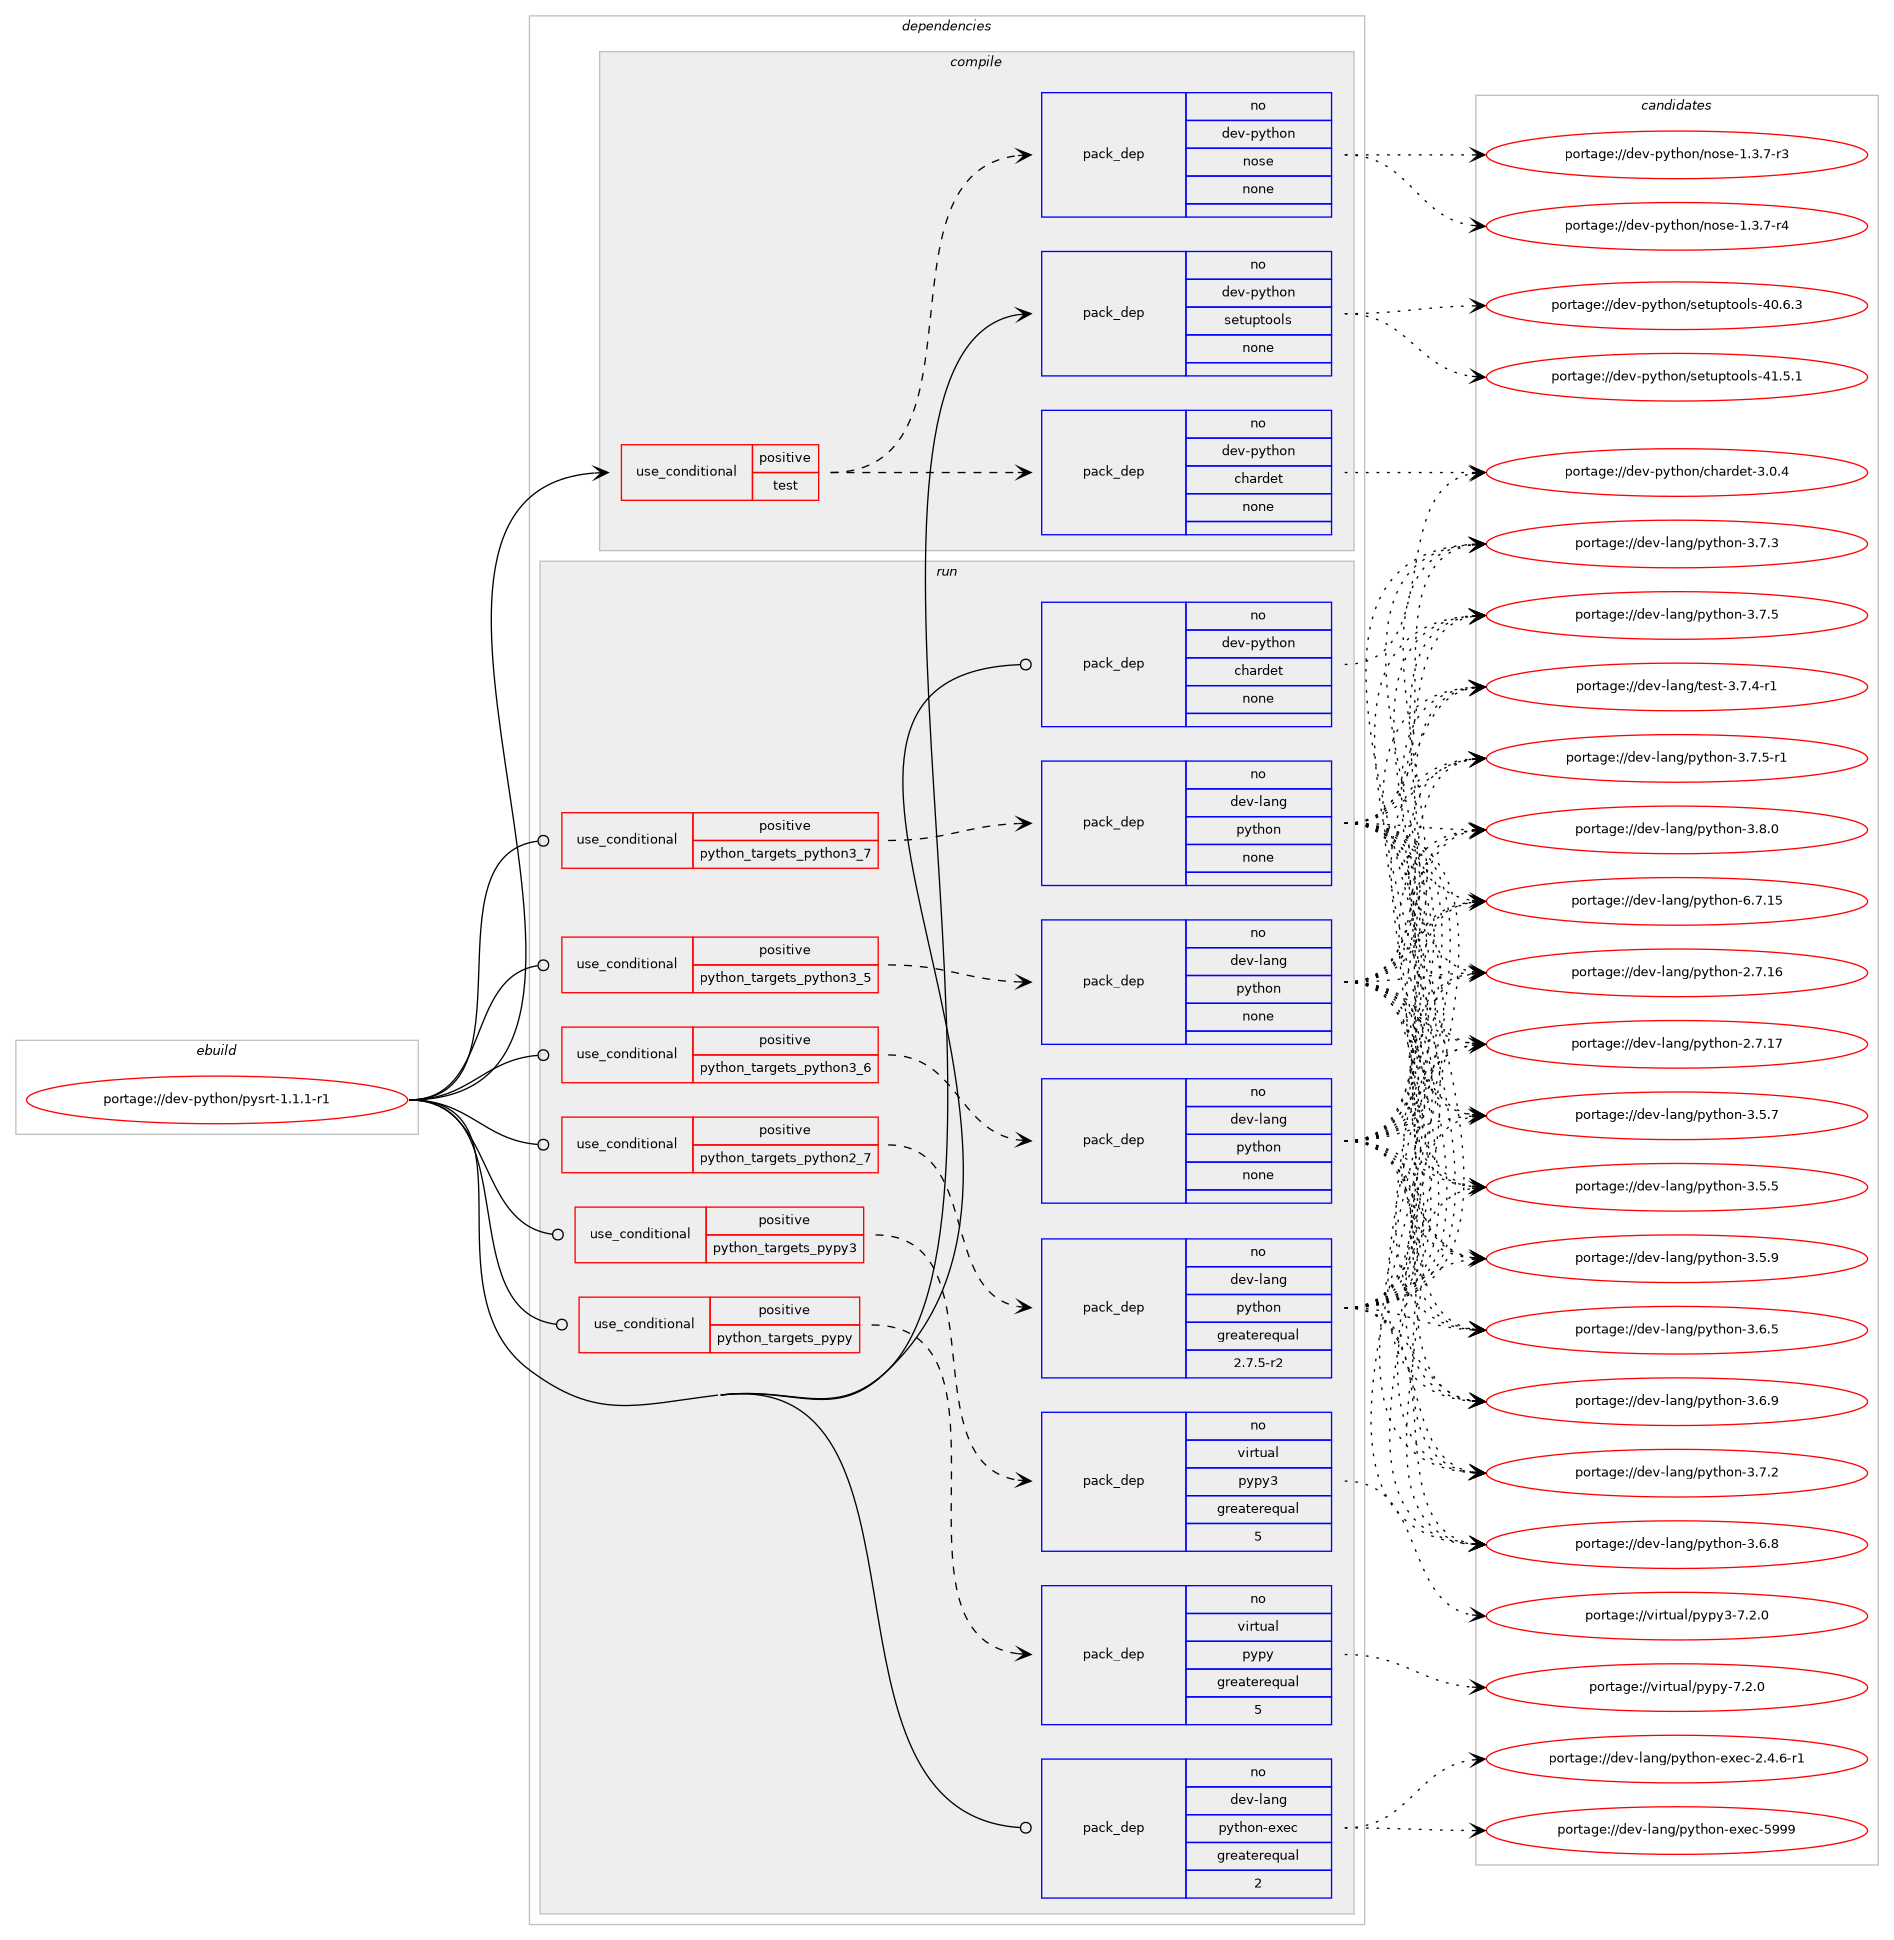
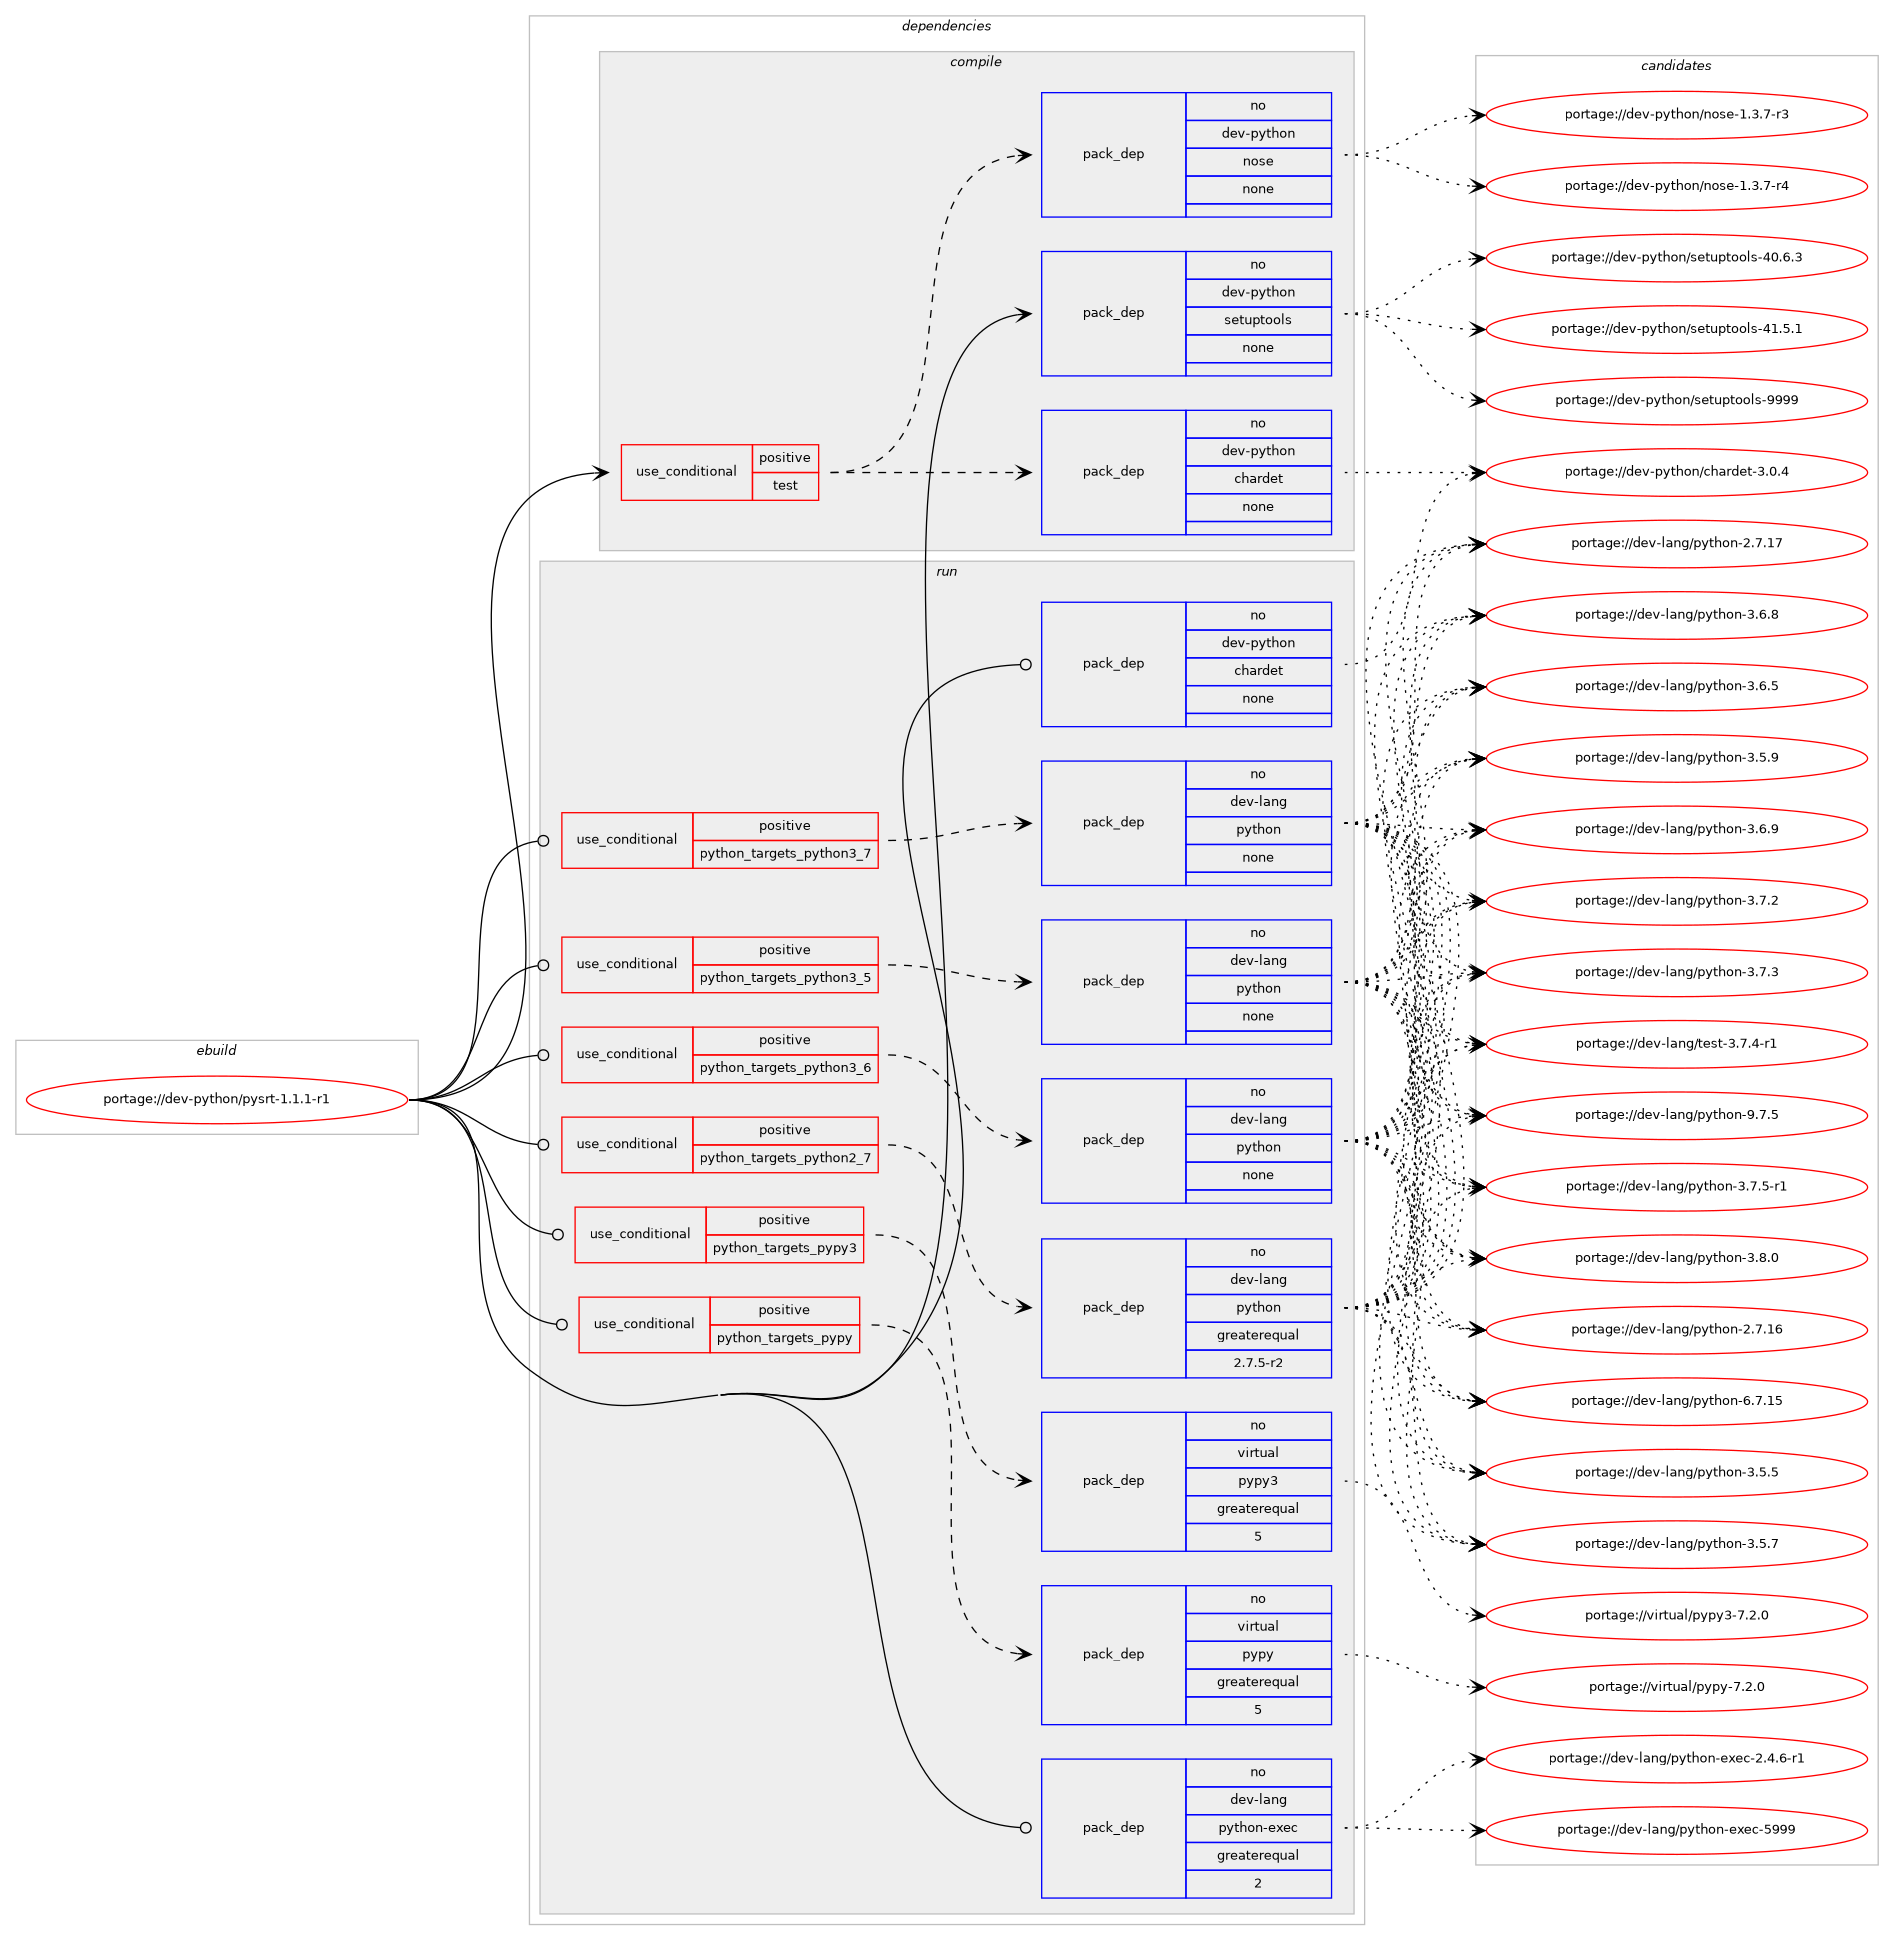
none -> (1677, 401)
(1677, 615) -> (1677, 1116)
